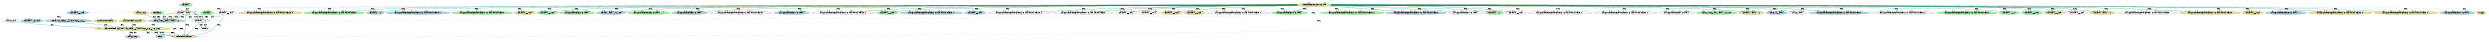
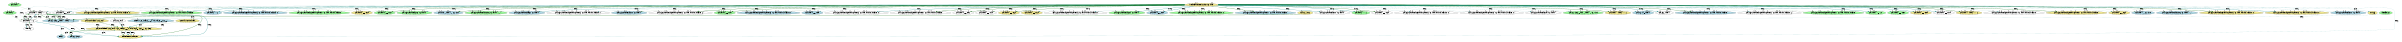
(693, 6) -> (1179, 9)
(55, 17) -> (1677, 5)
